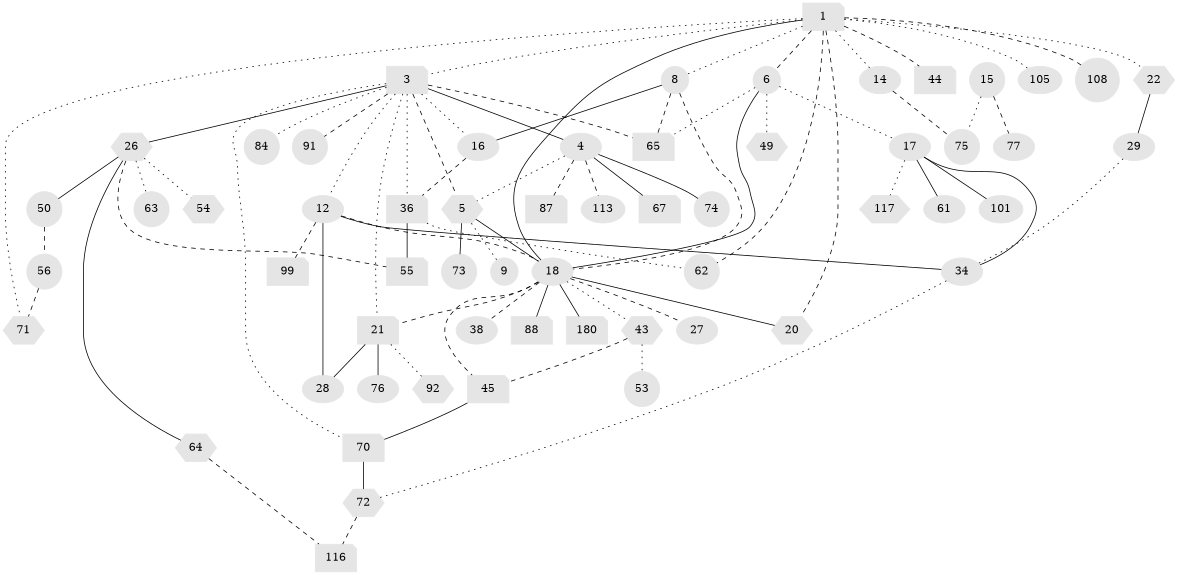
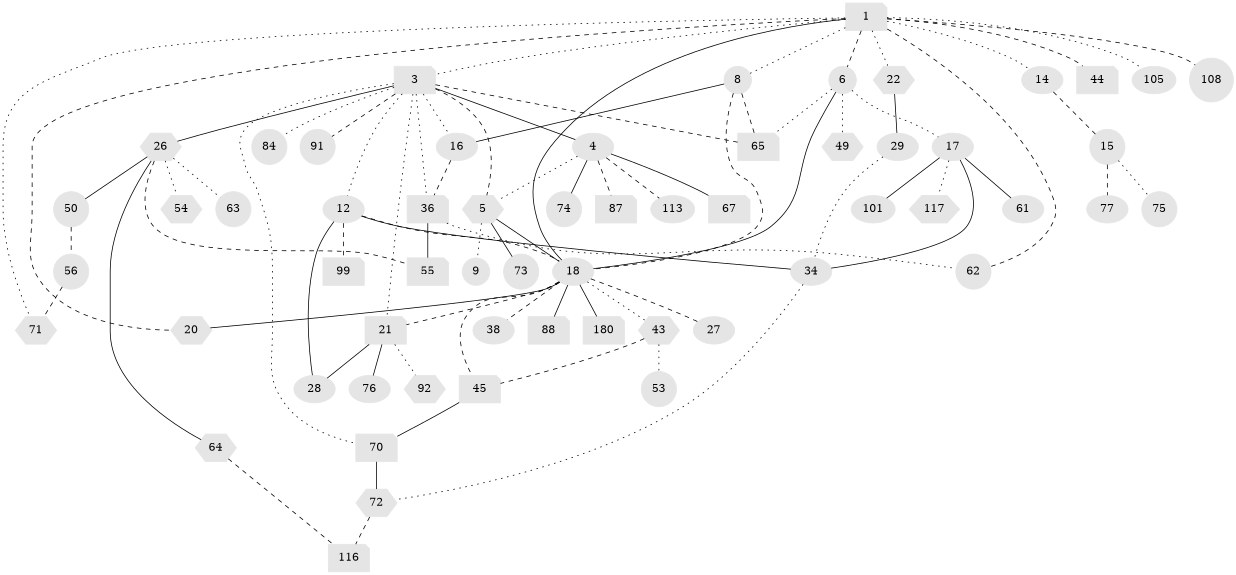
(921, 113) -> (1074, 113)
